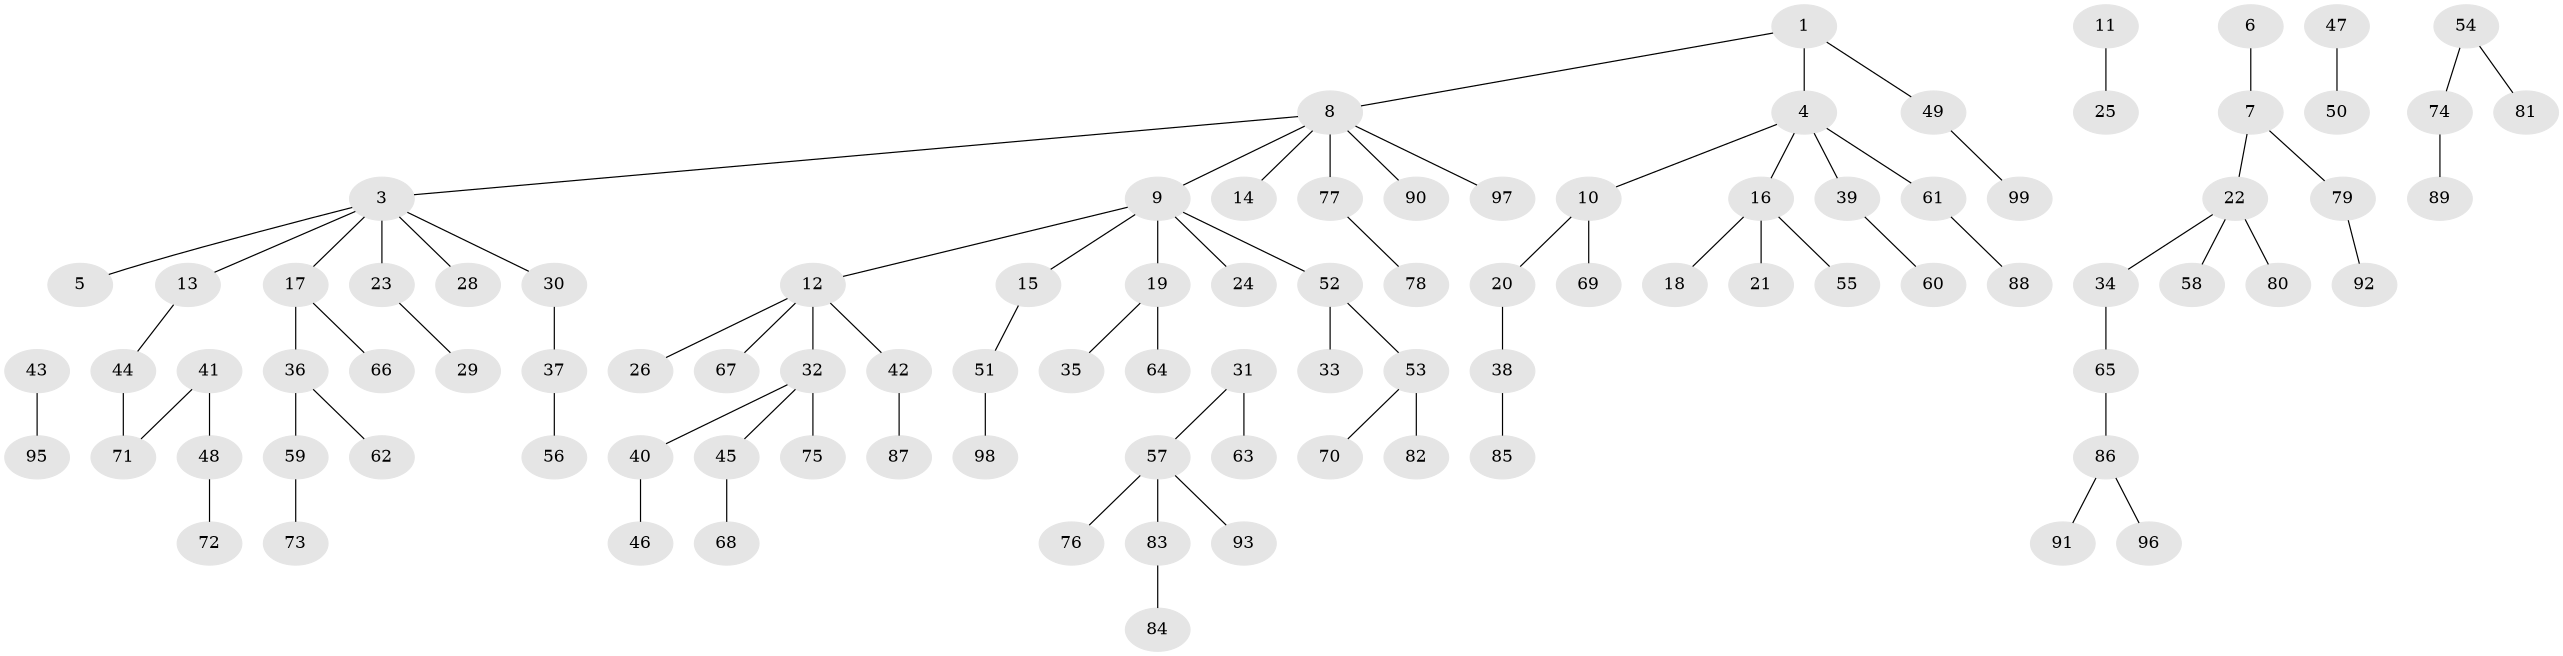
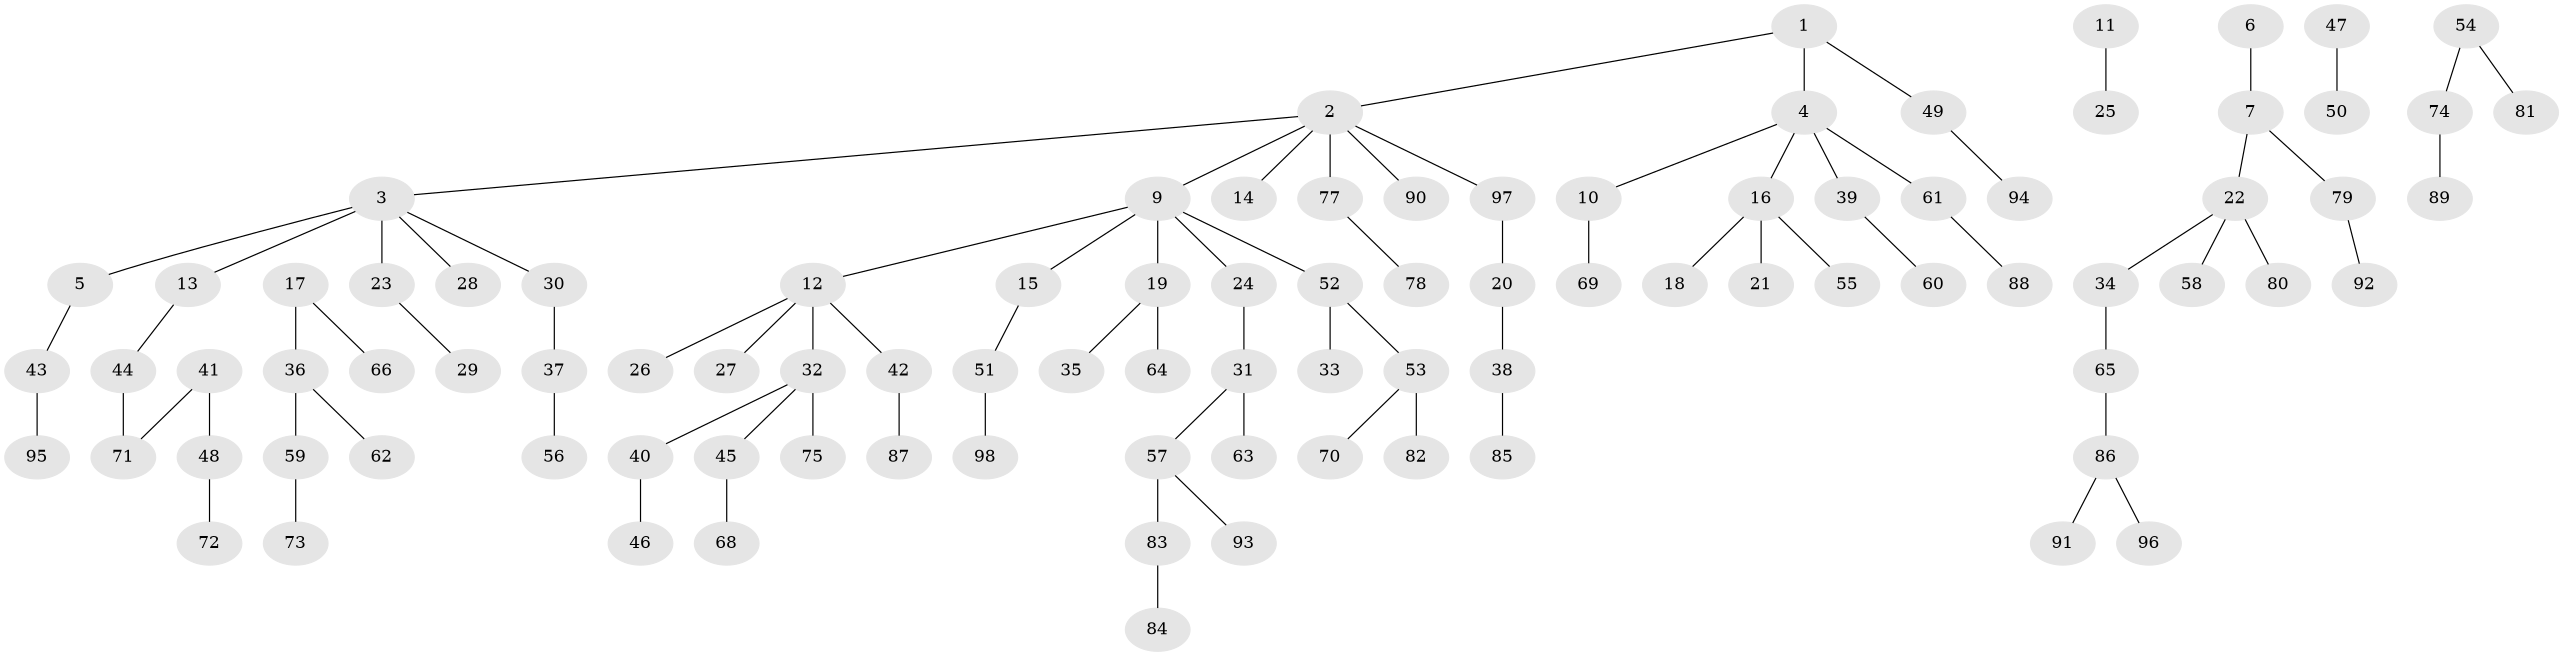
(1330, 113) -> (1330, 113)
(2020, 199) -> (2020, 199)
(339, 242) -> none
(1546, 242) -> (1503, 242)
none -> (59, 328)
none -> (1244, 328)
(727, 371) -> (727, 371)
(1072, 544) -> none
